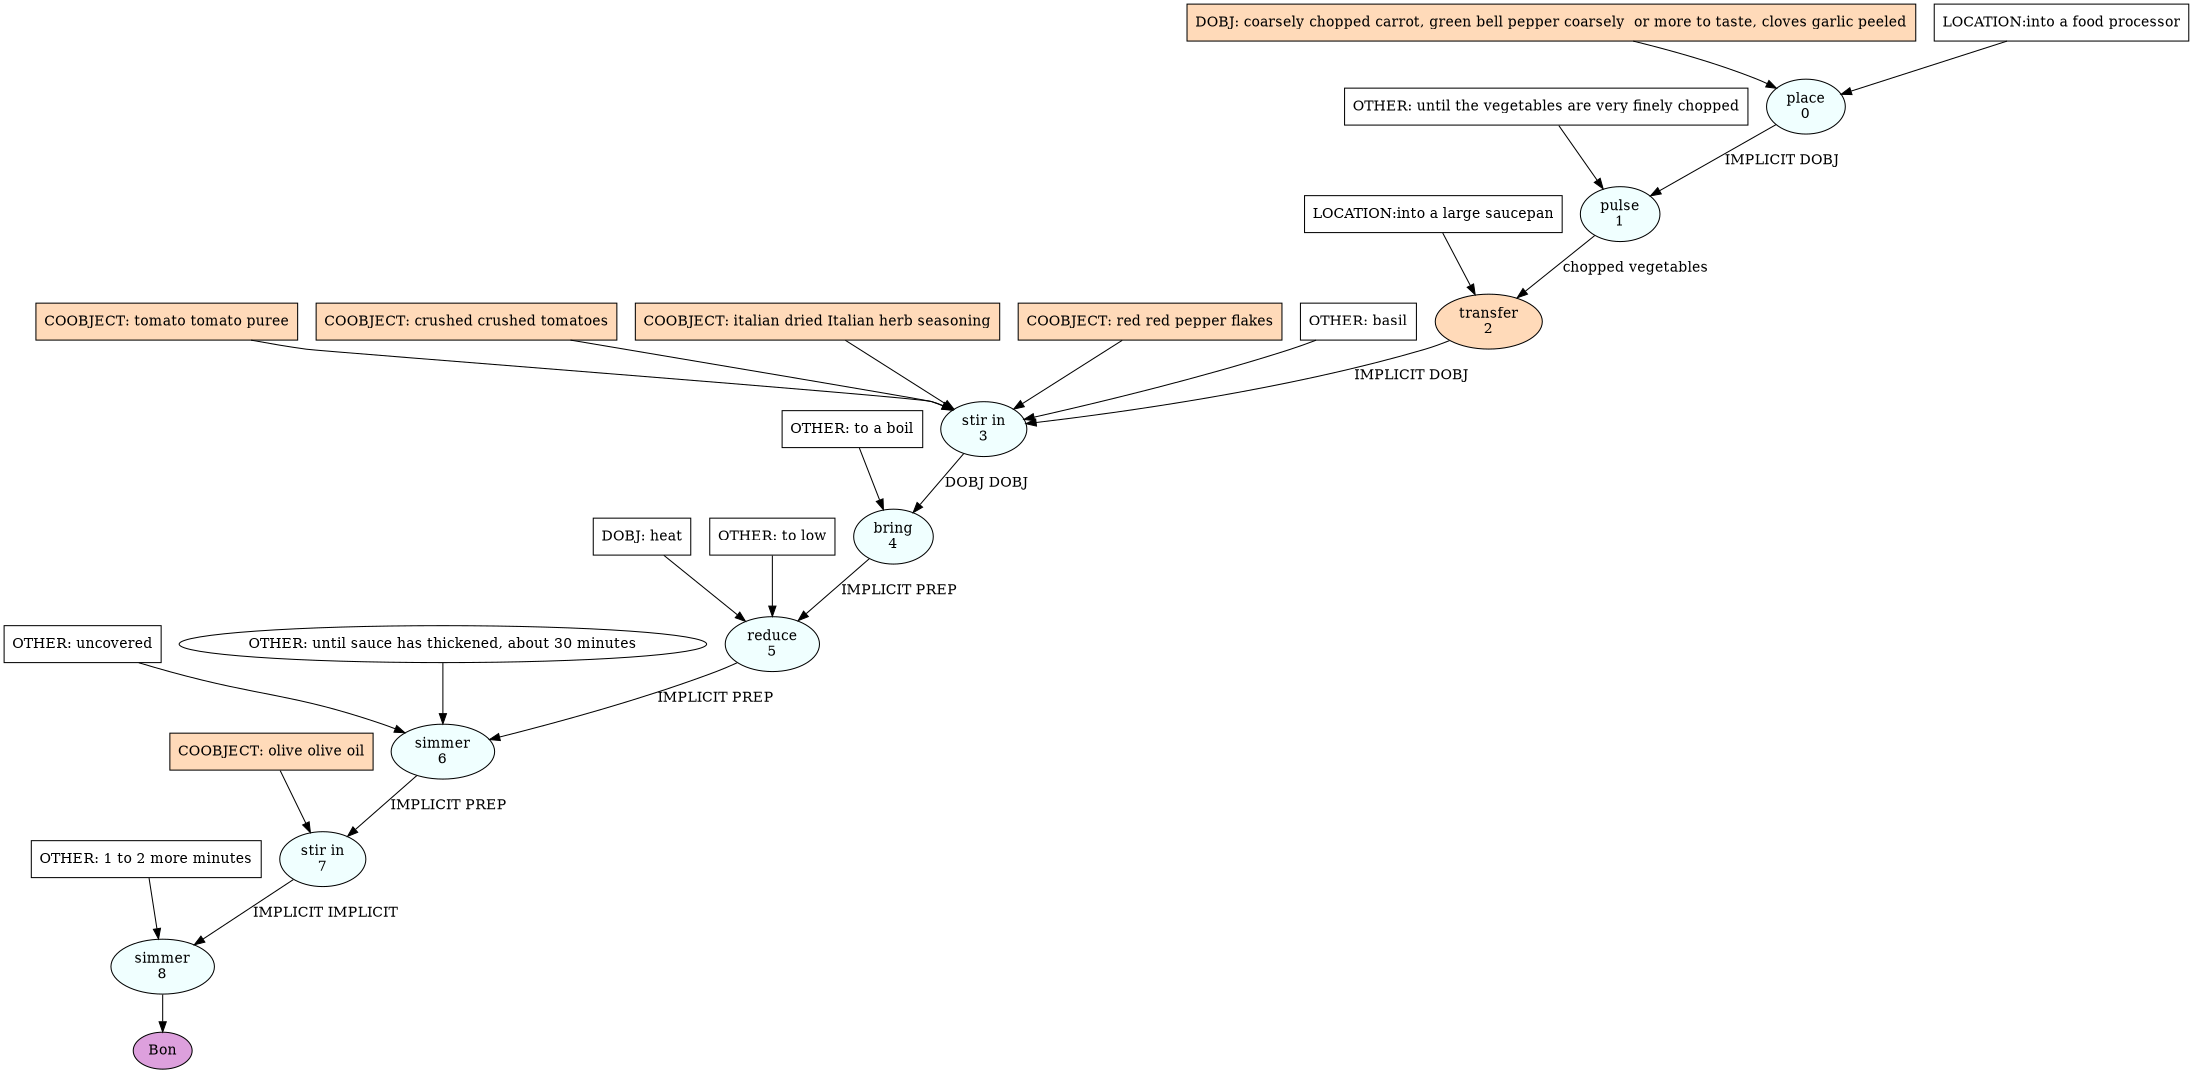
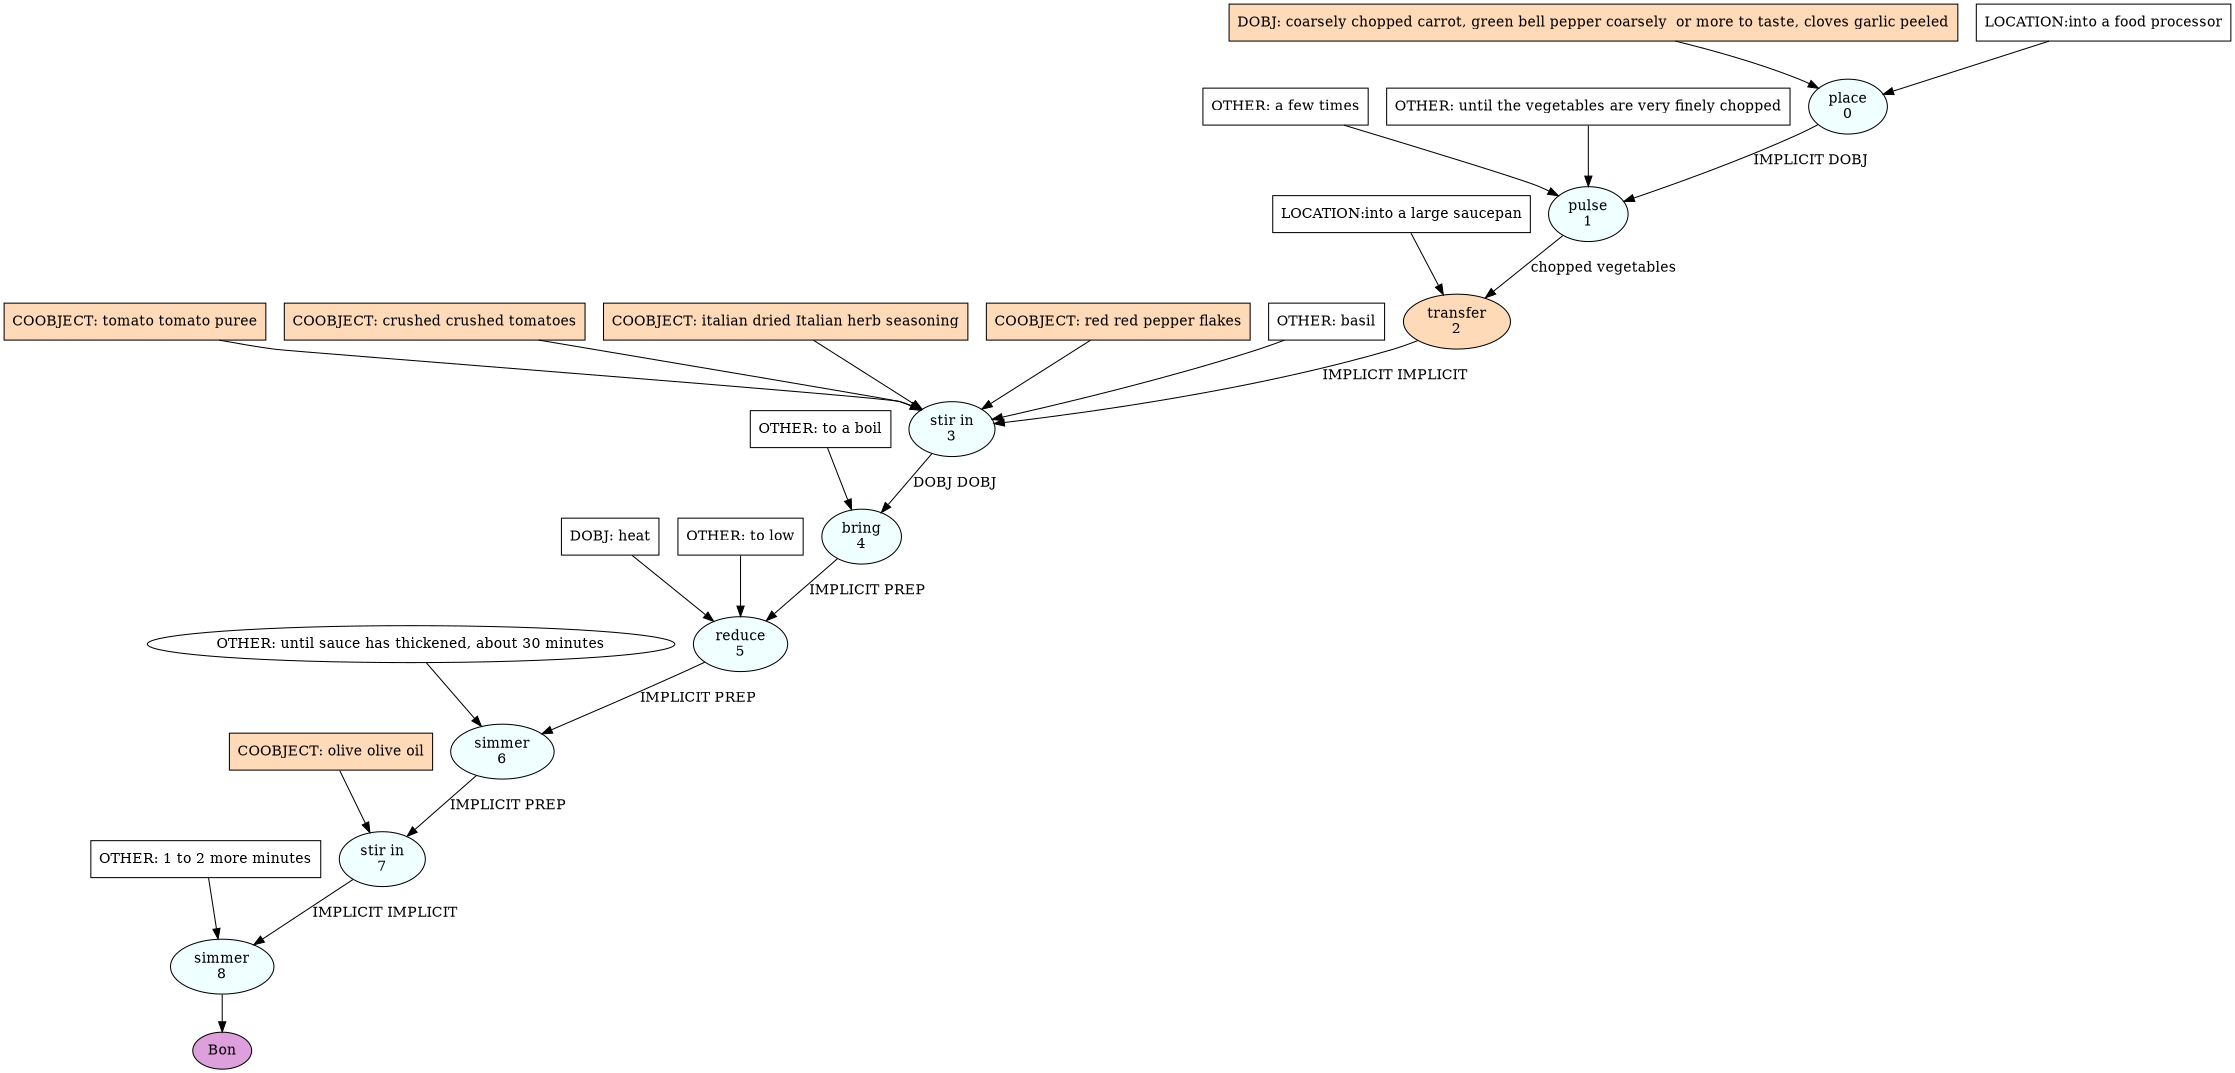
none -> (1286, 107)
(1412, 375) -> (1395, 375)
(83, 644) -> none
